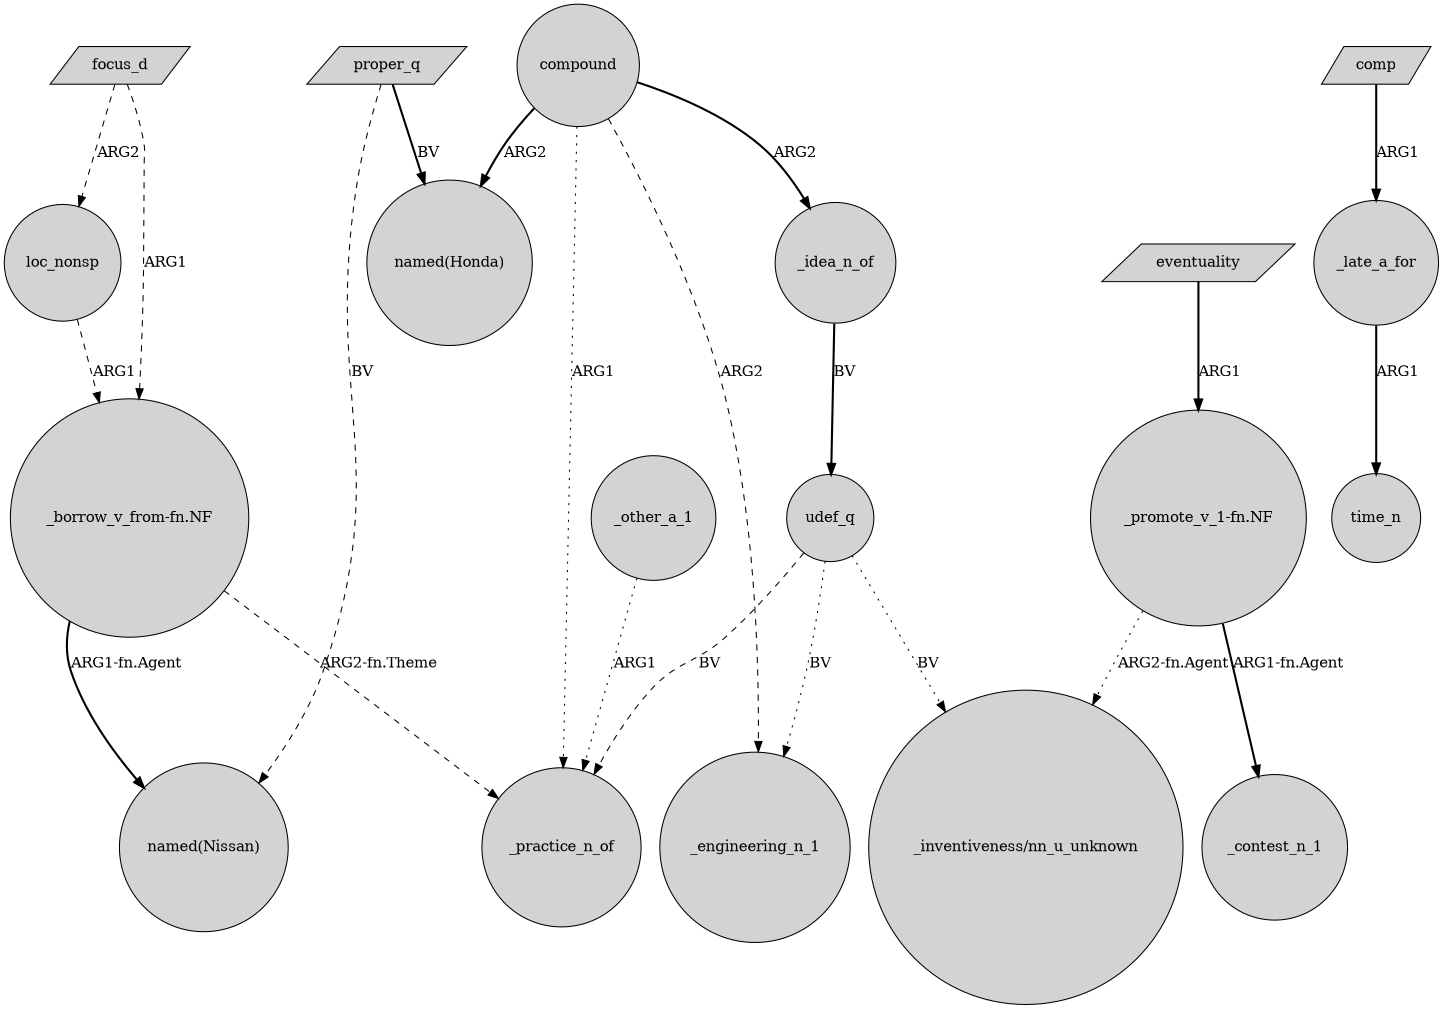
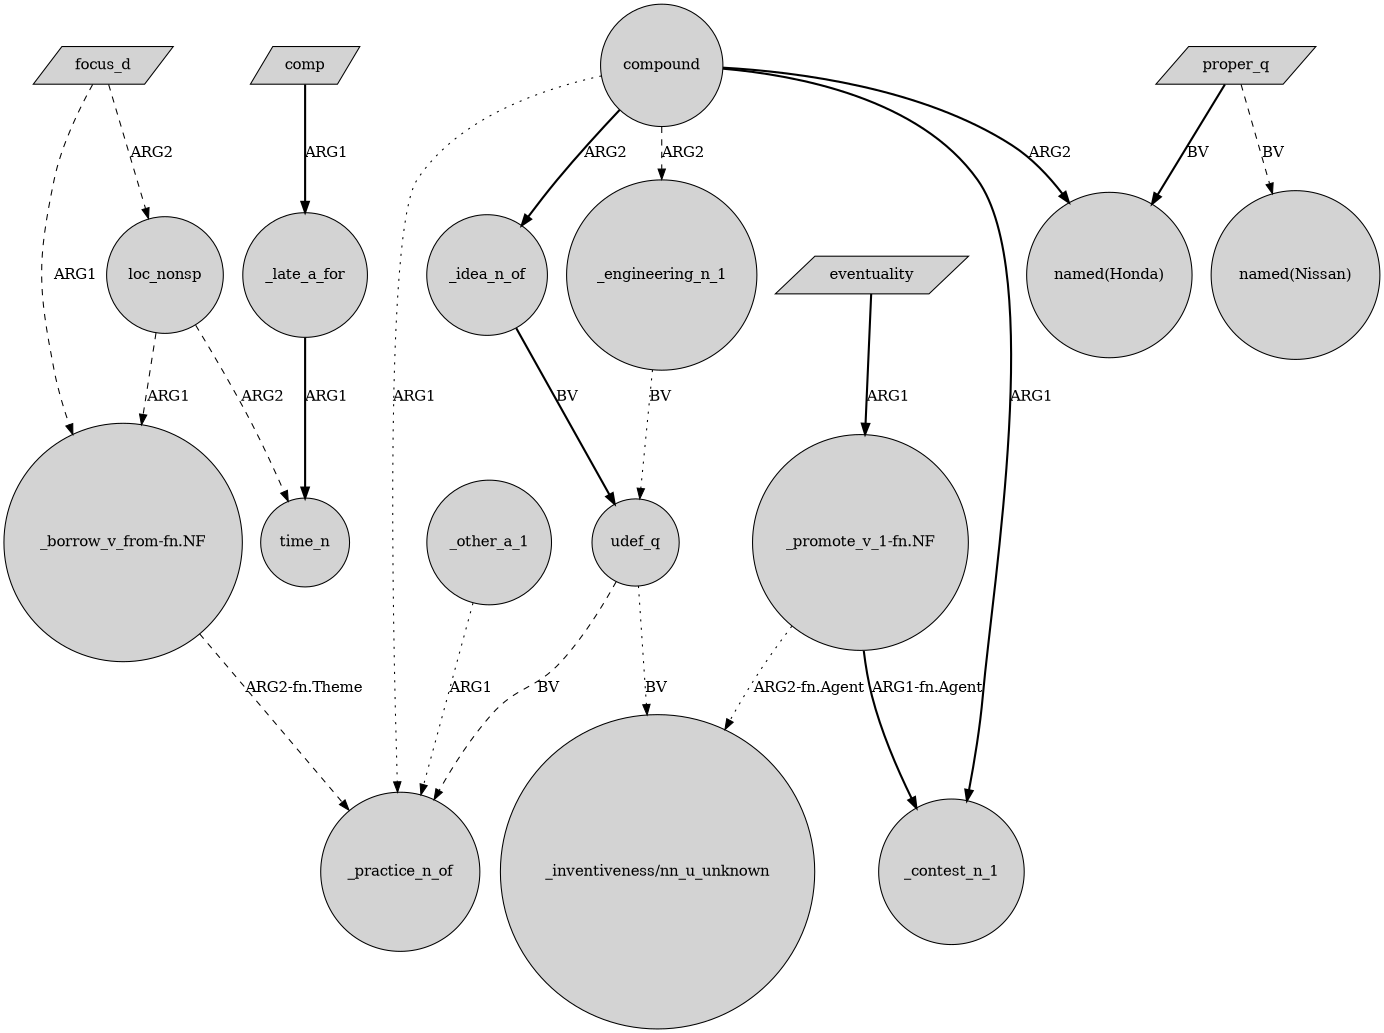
none -> (1011, 341)
none -> (243, 407)
(810, 655) -> (647, 429)
(86, 707) -> none
